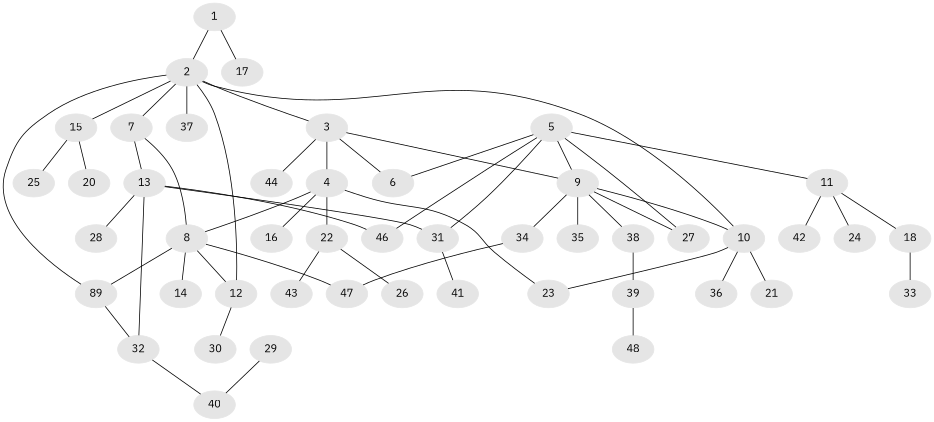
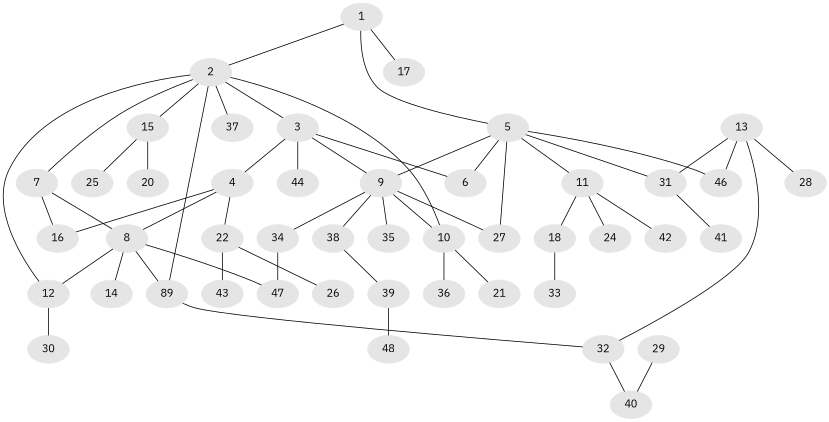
none -> (402, 101)
(138, 155) -> (47, 211)
(548, 294) -> none
